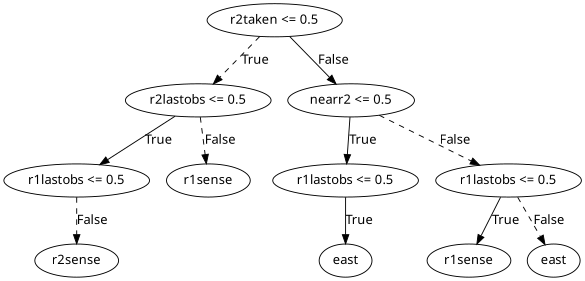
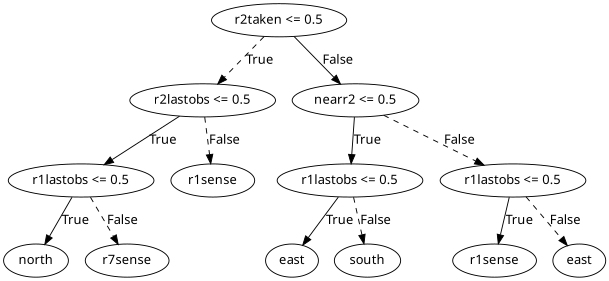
none -> (36, 261)
(77, 261) -> (127, 261)
none -> (368, 261)
